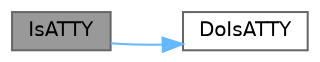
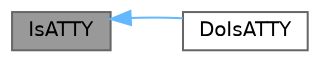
(137, 45) -> (157, 18)
